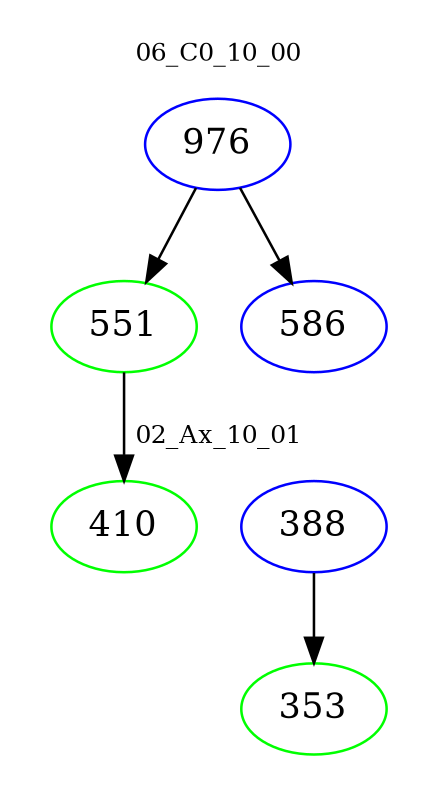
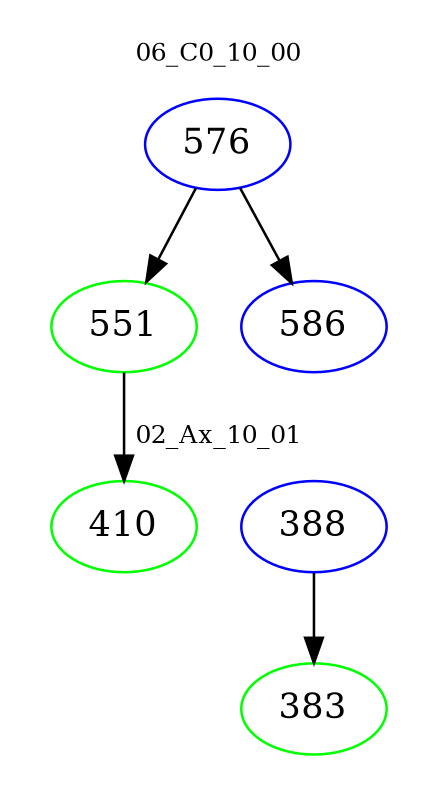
(218, 144) -> (218, 144)
(314, 709) -> (314, 709)
